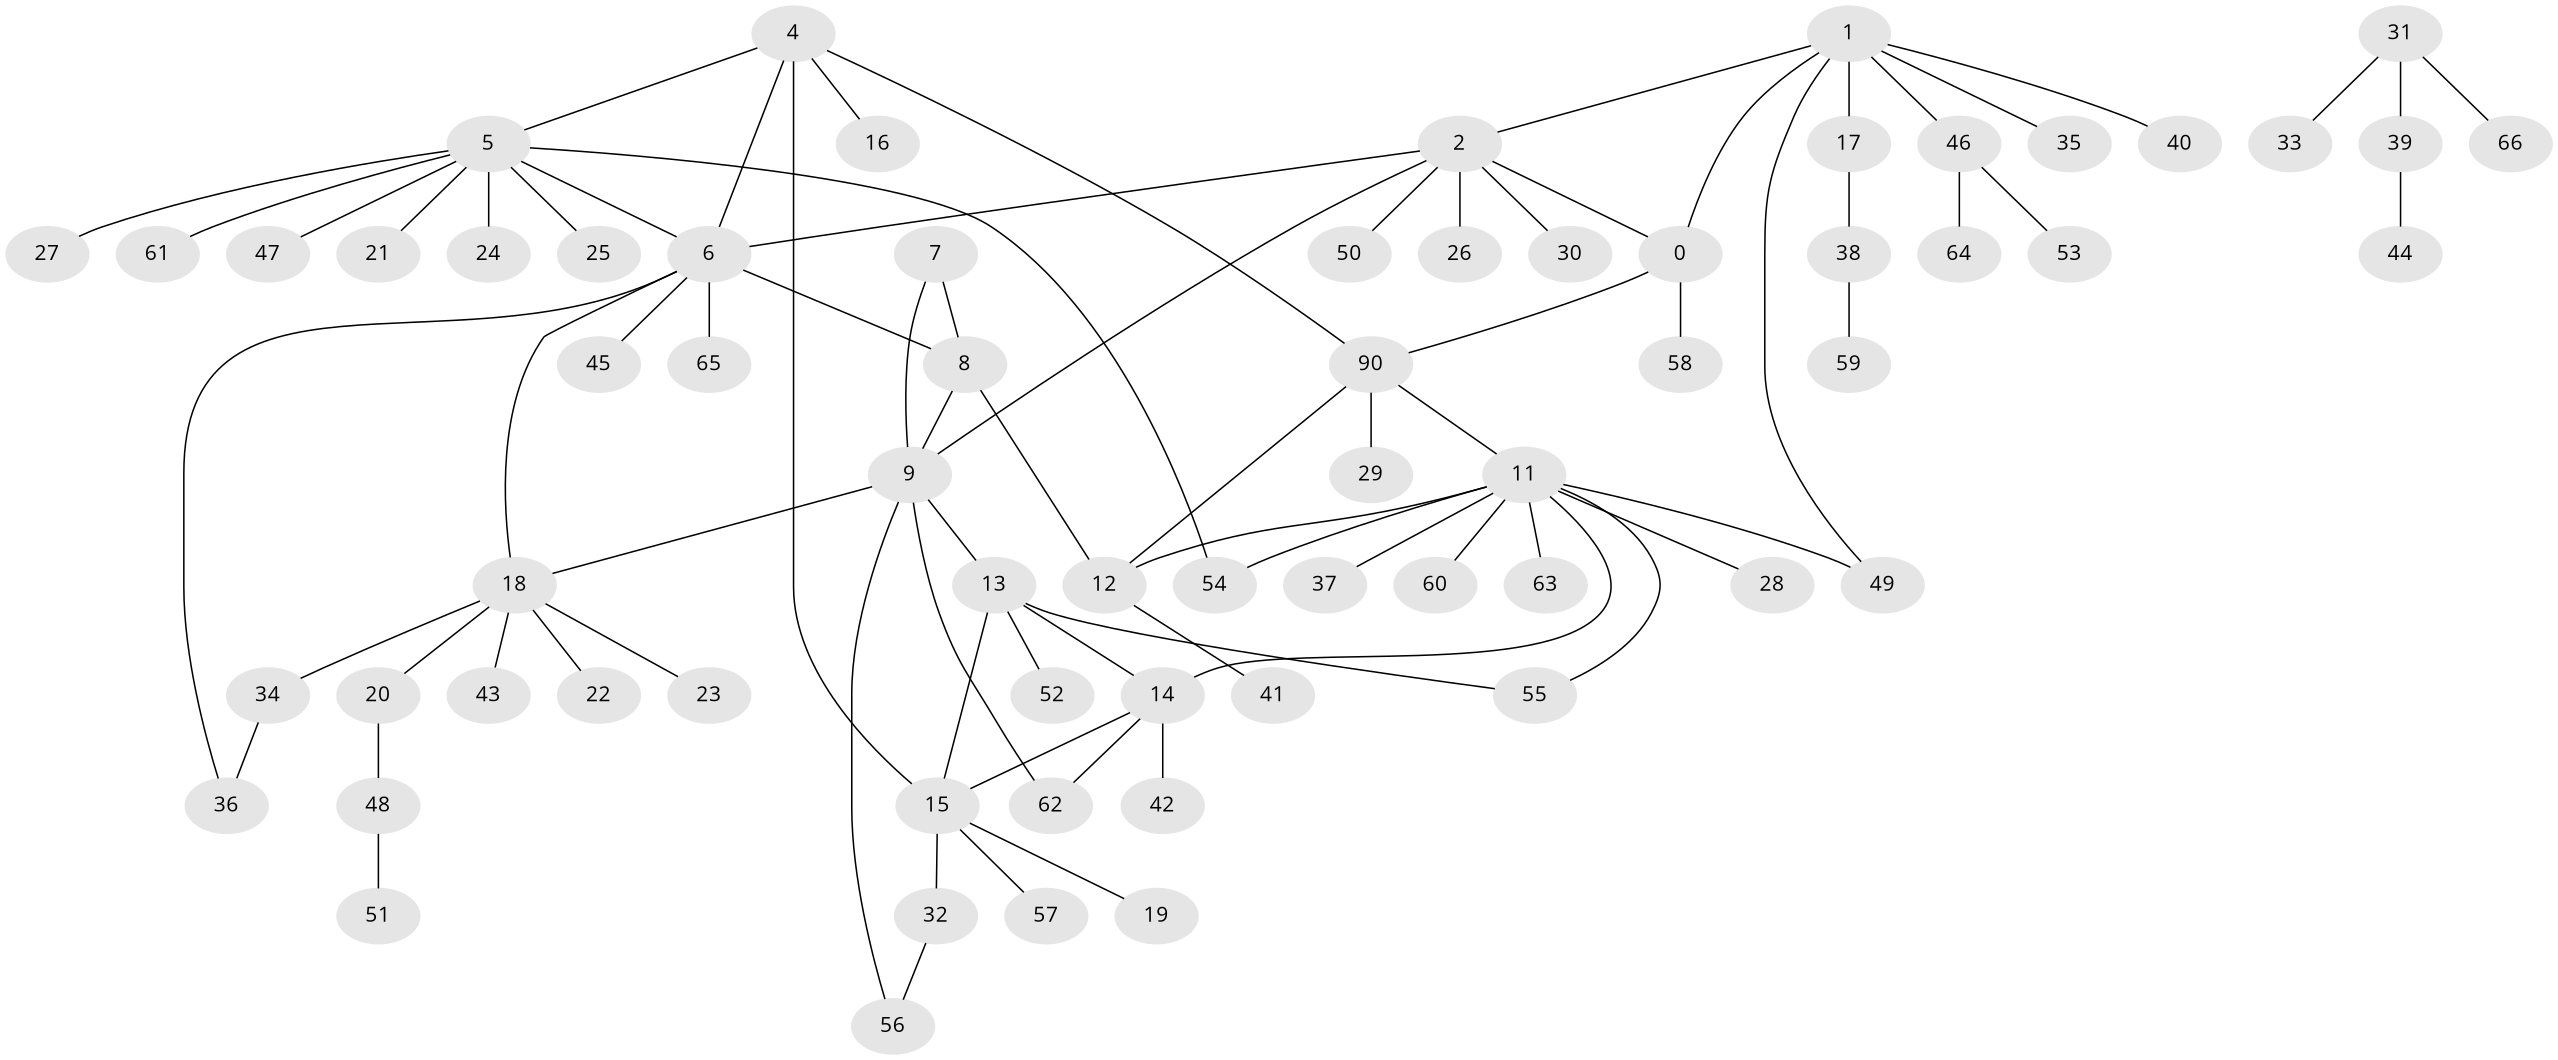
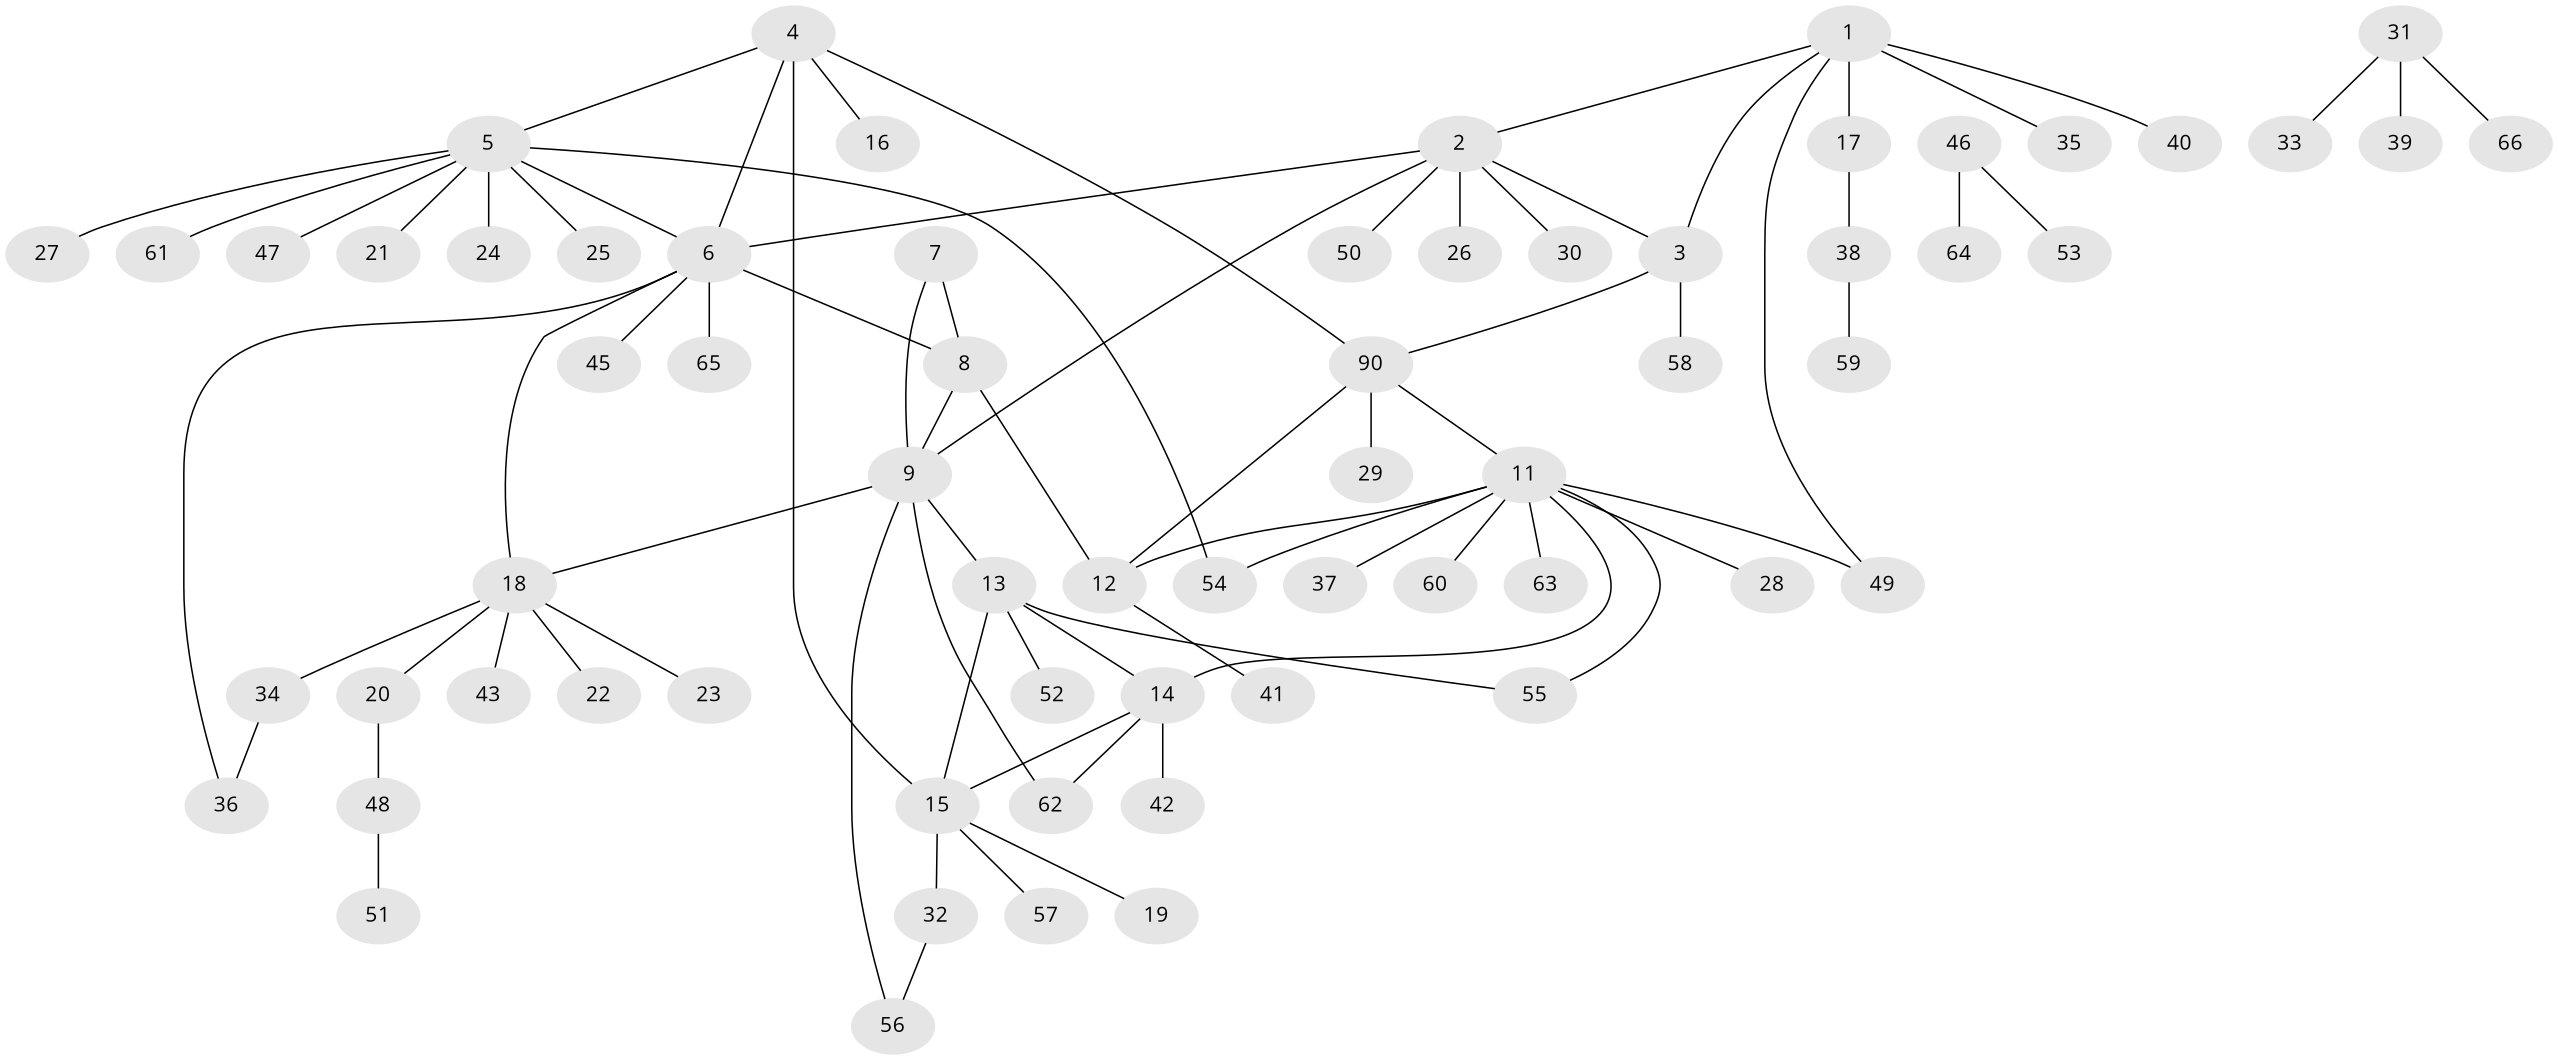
(1904, 89) -> none
(1681, 254) -> (1681, 254)
(2401, 254) -> none
